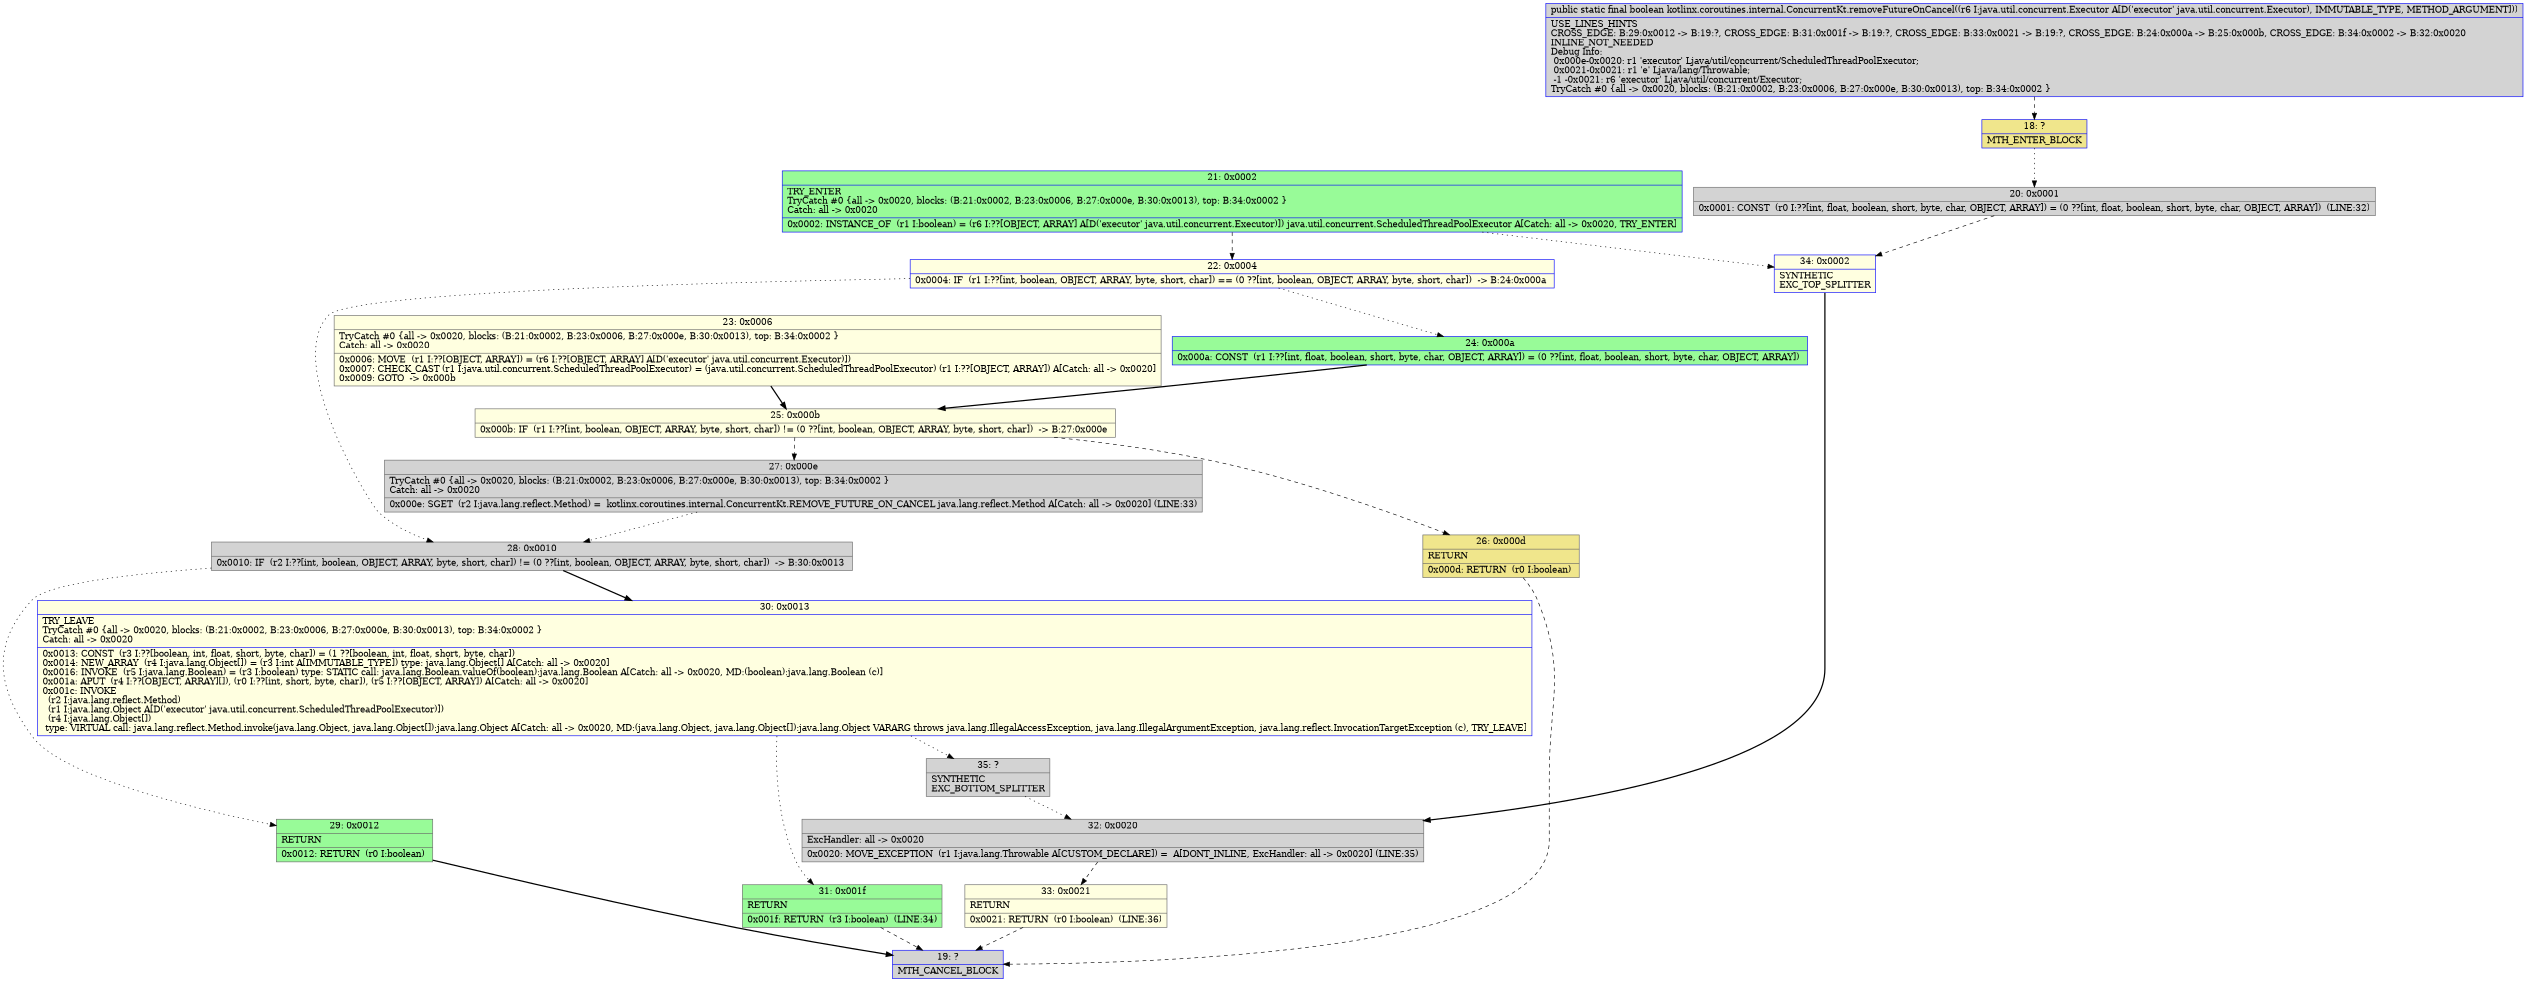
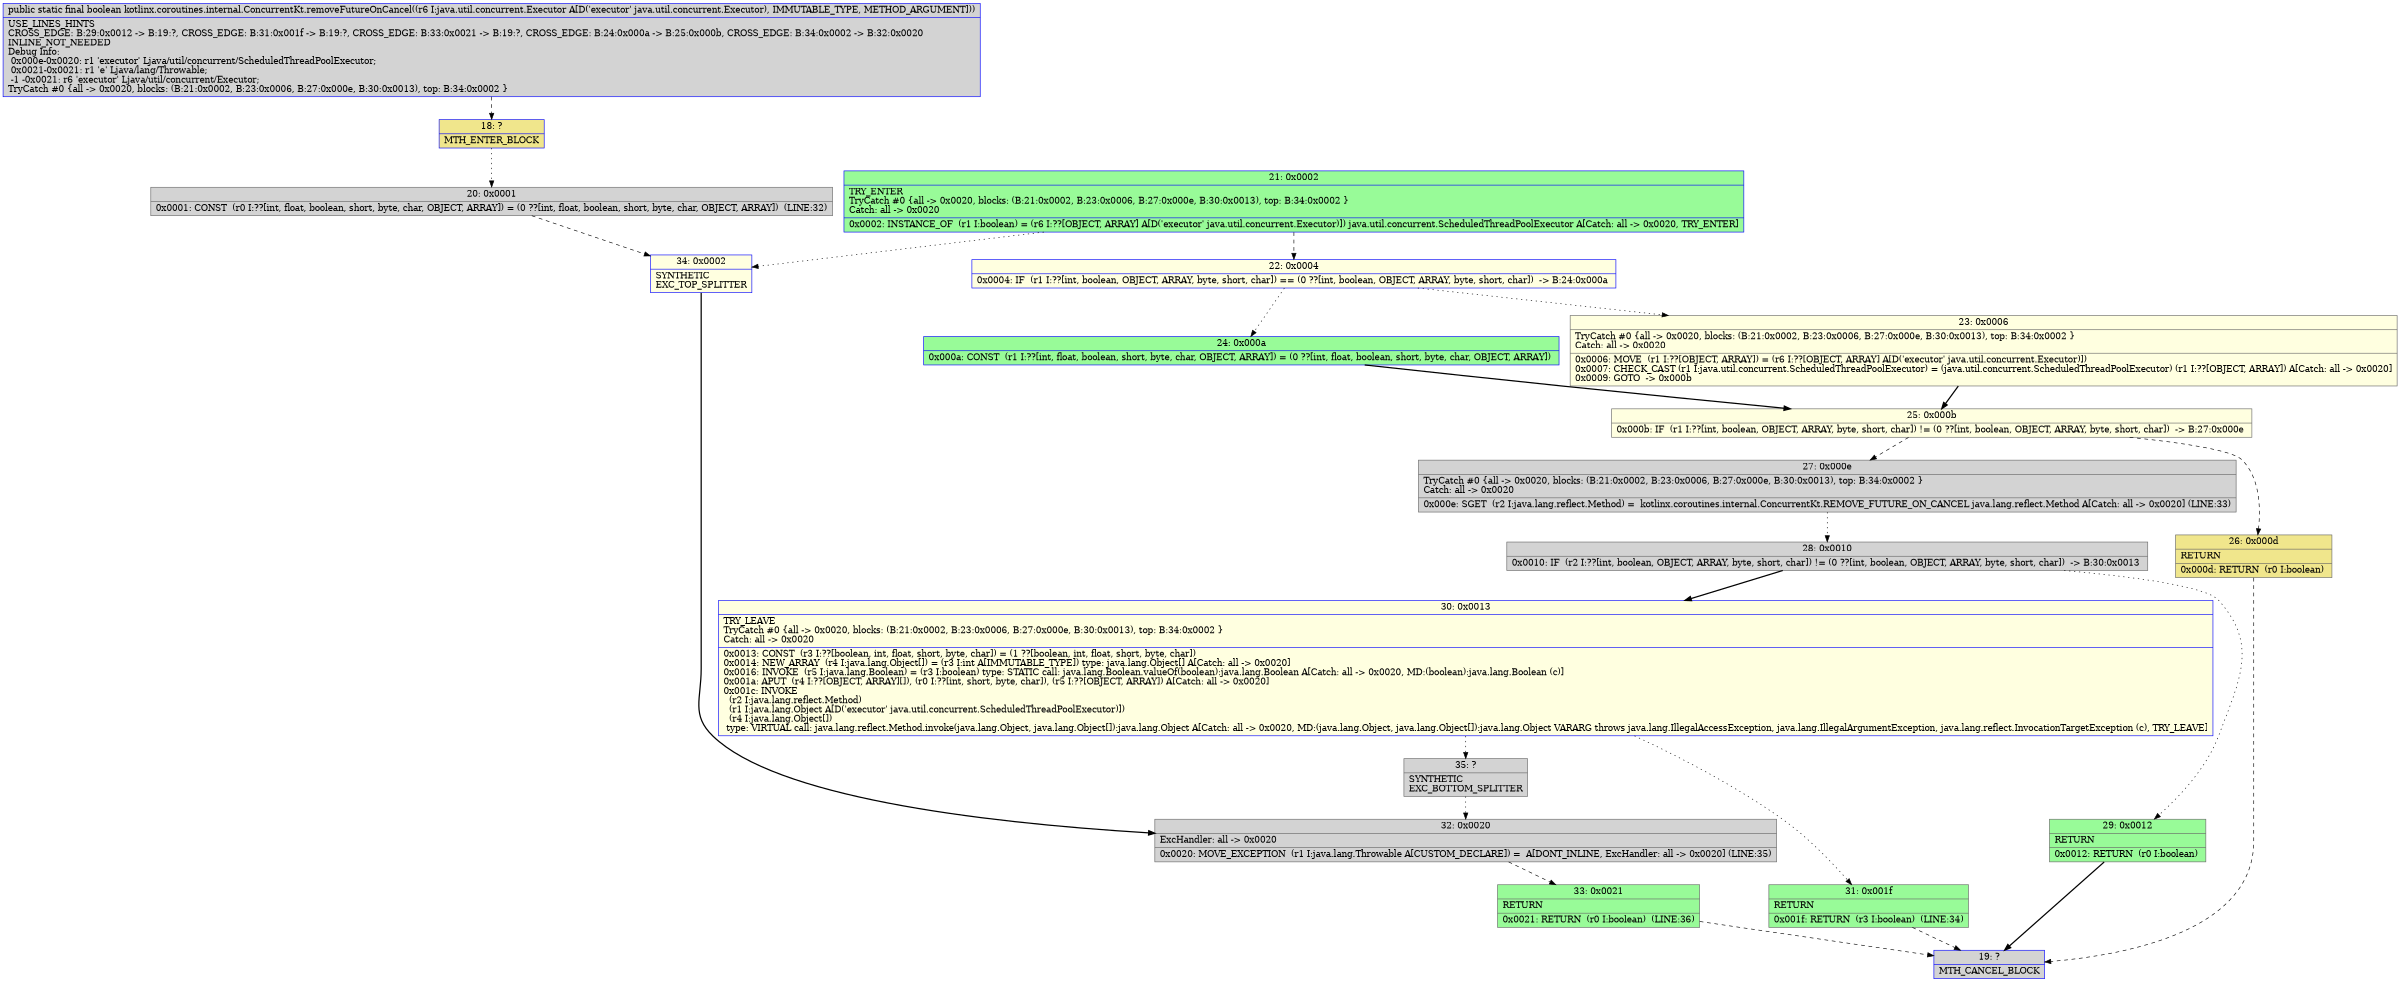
(483, 294) -> (1540, 301)
(1066, 906) -> (1599, 906)
